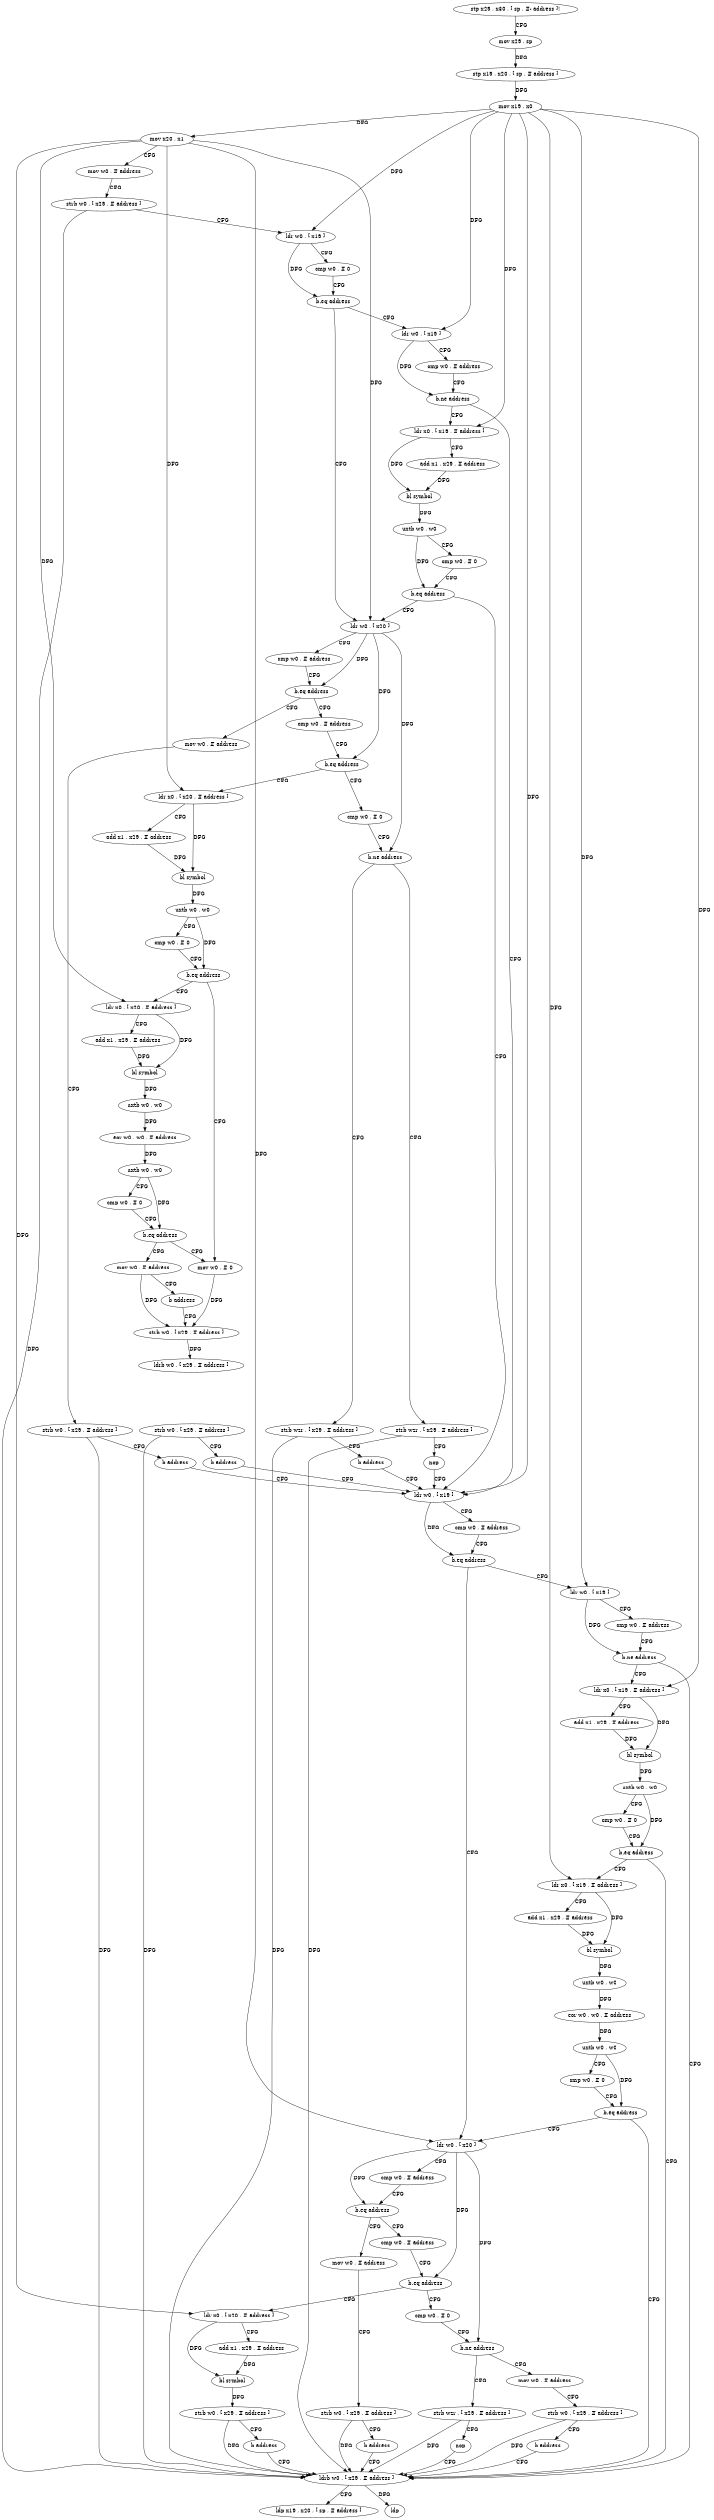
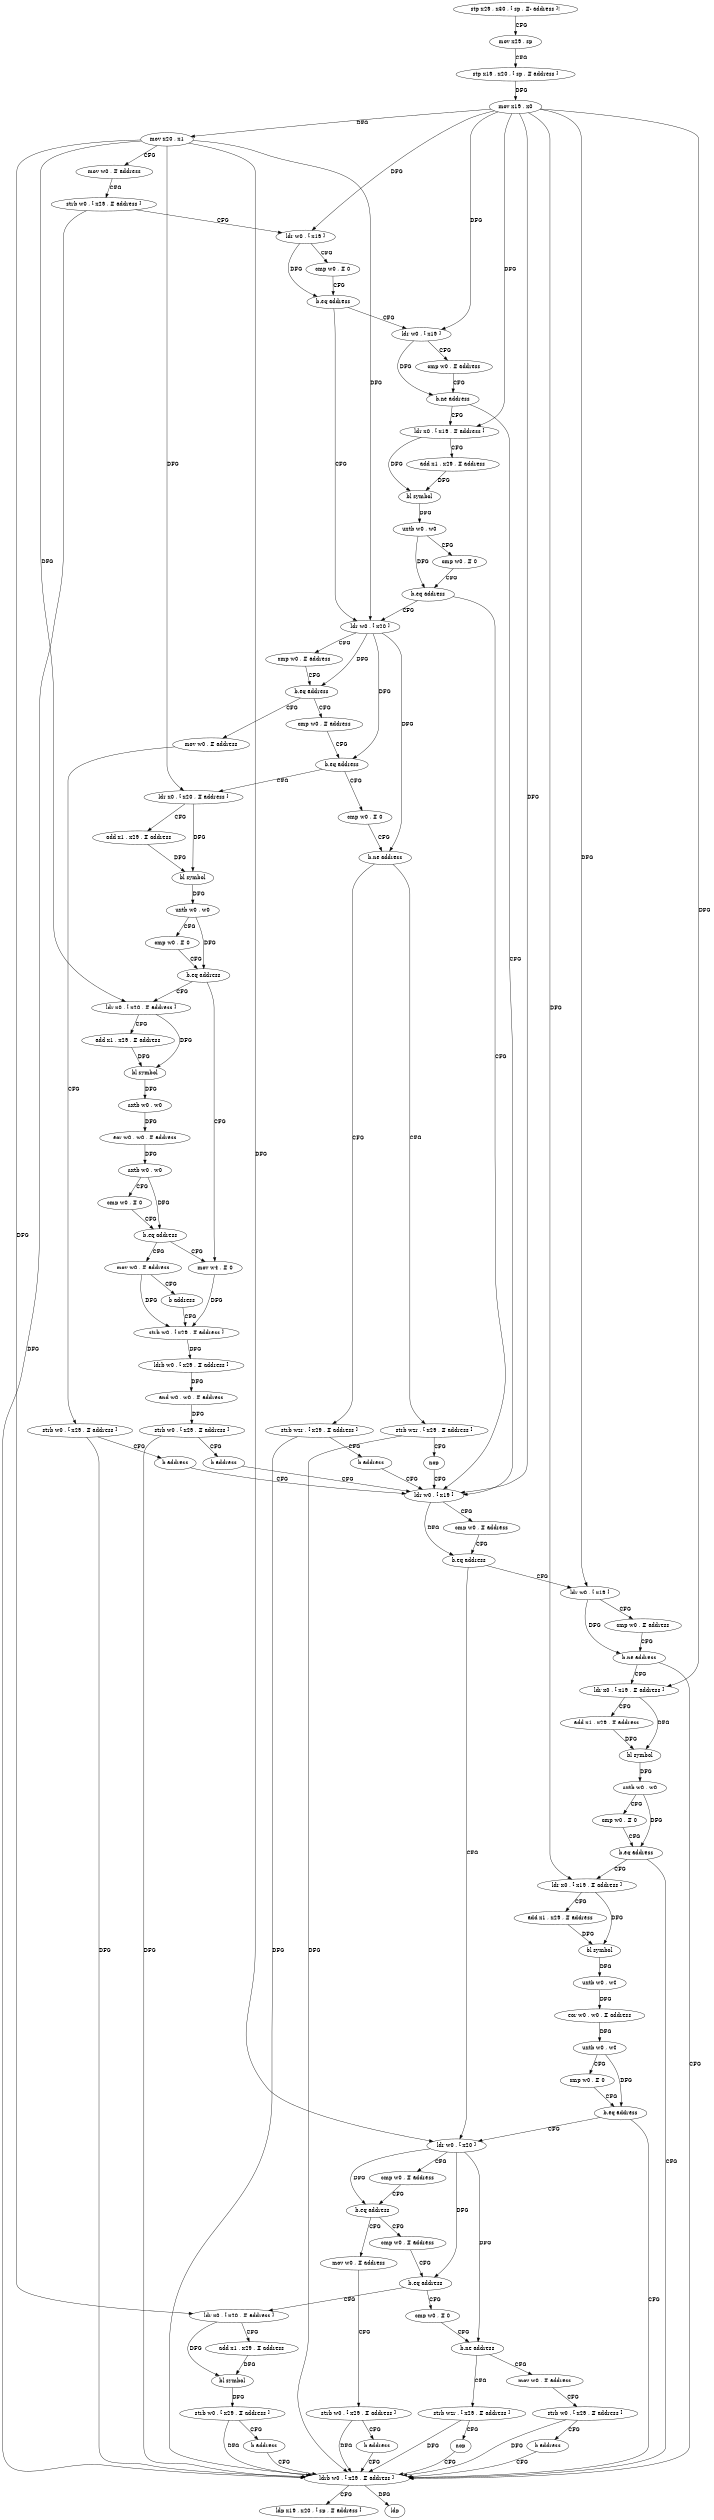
(522, 58) -> (522, 58)
(215, 1268) -> (215, 1268)
none -> (191, 1398)
